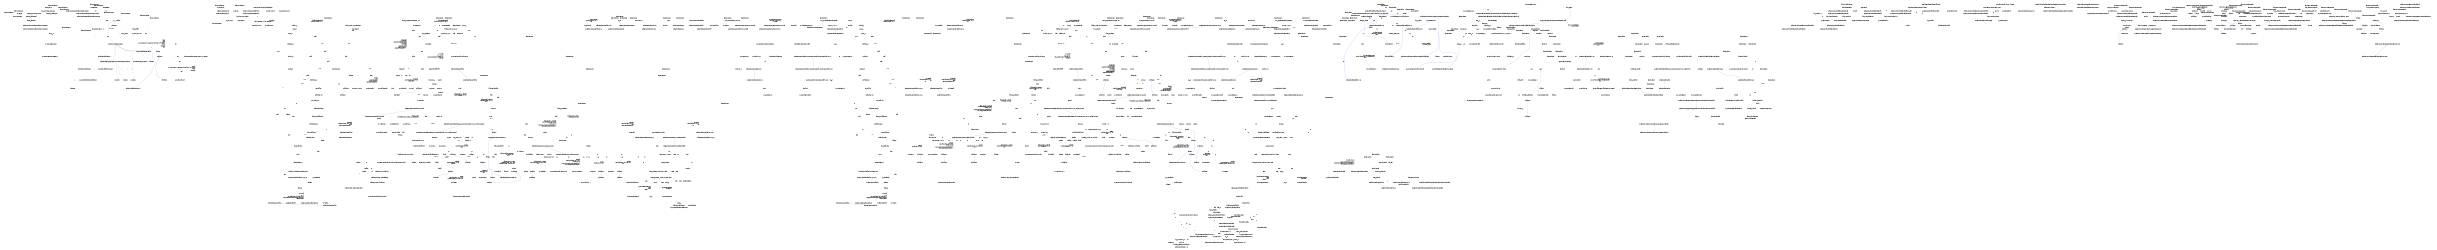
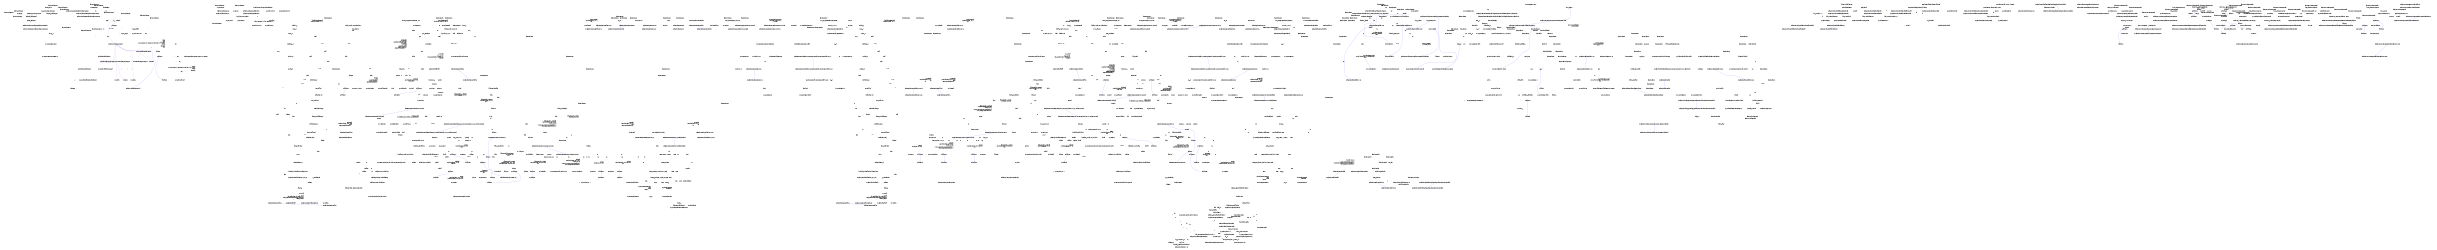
(1251, 218) -> (1247, 218)
